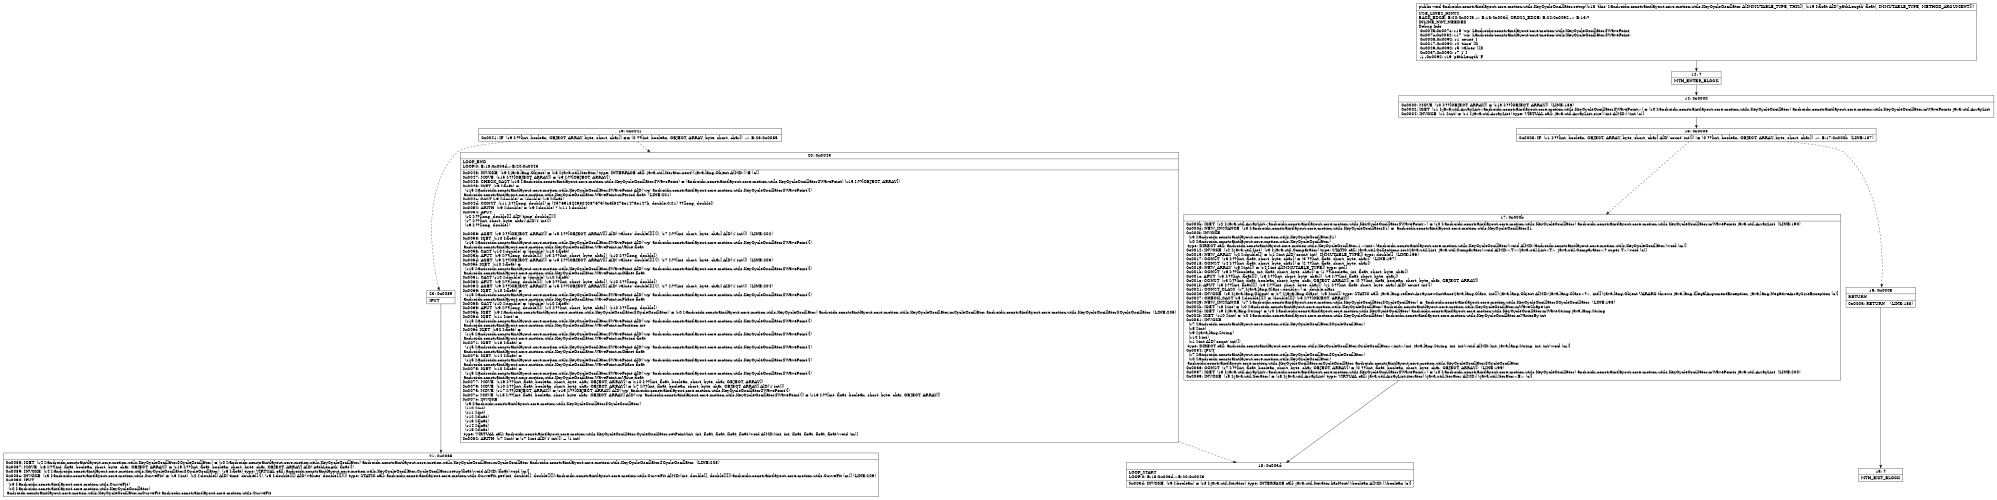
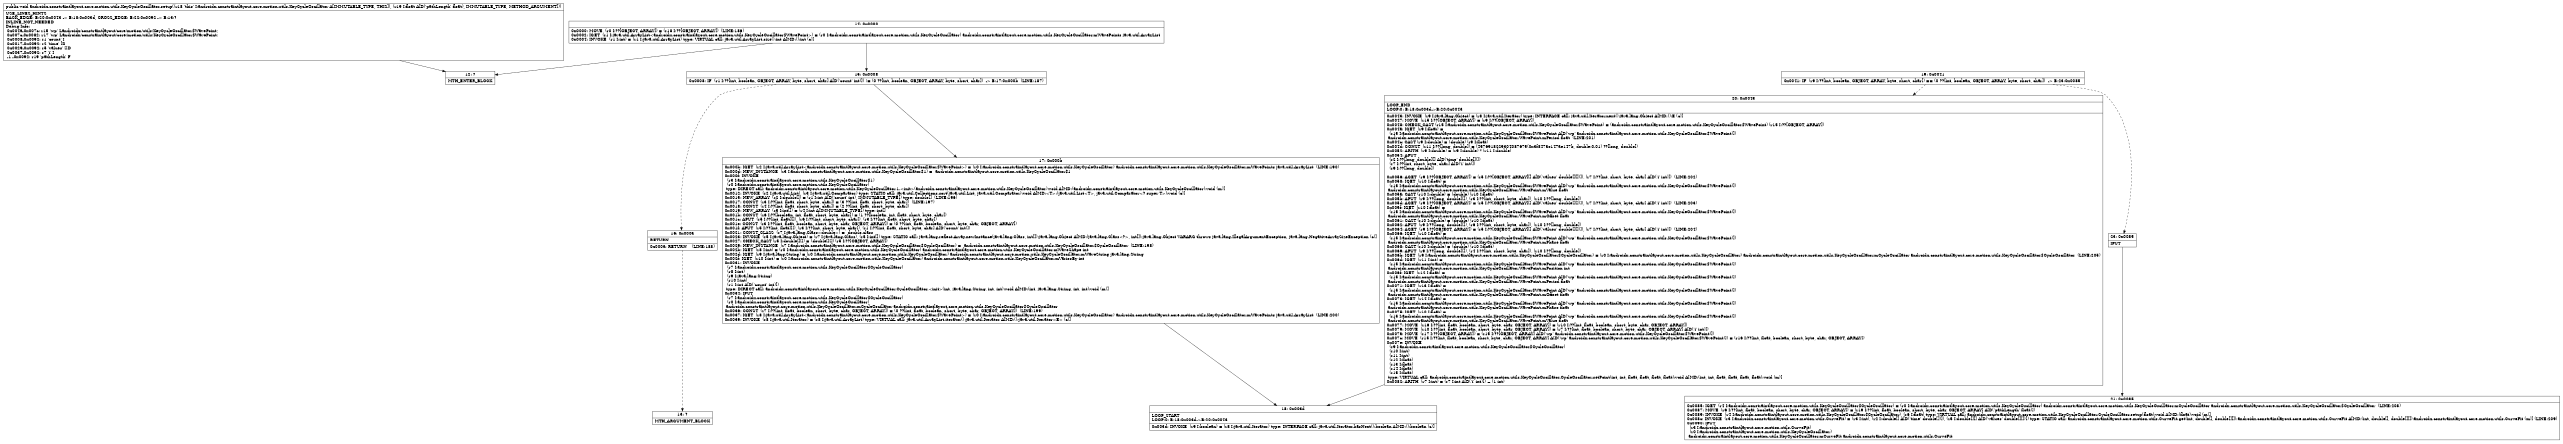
(1696, 89) -> (635, 59)
(1649, 177) -> (914, 120)
(492, 330) -> (1417, 273)
(1881, 386) -> (682, 329)
(1206, 452) -> (1357, 395)
(1881, 478) -> (682, 421)
